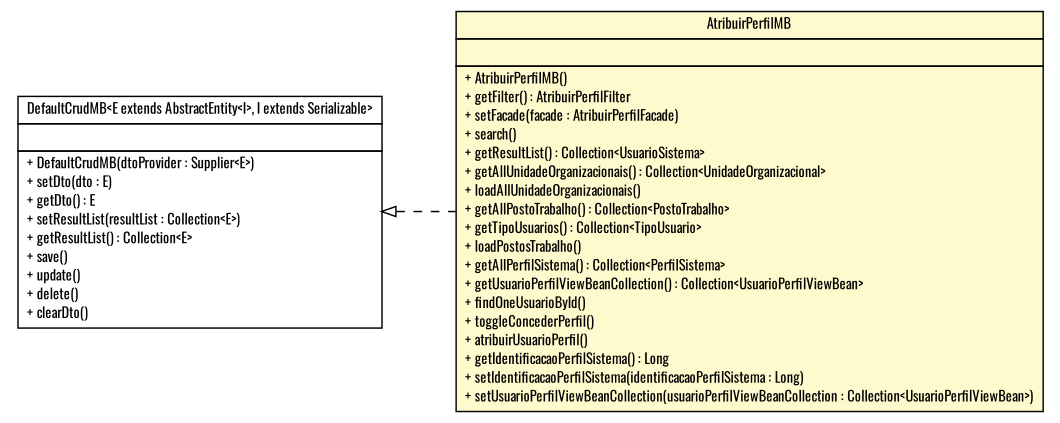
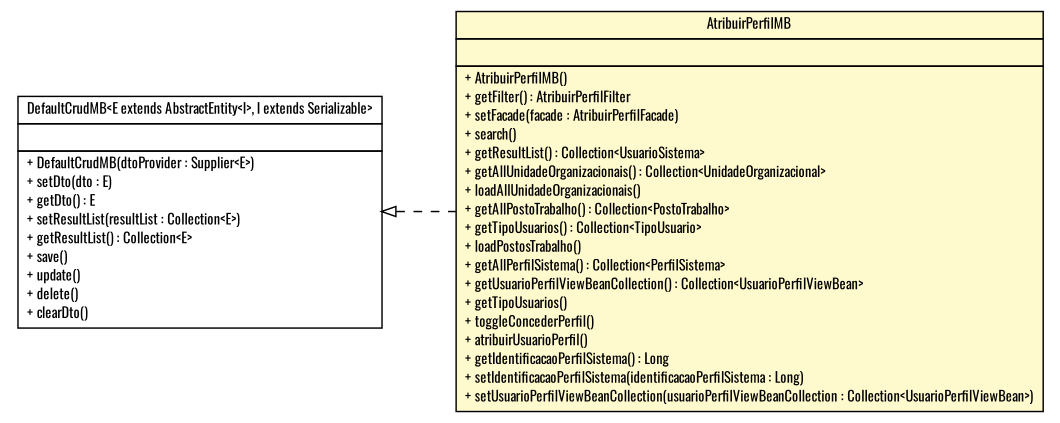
(525, 304) -> (517, 304)
